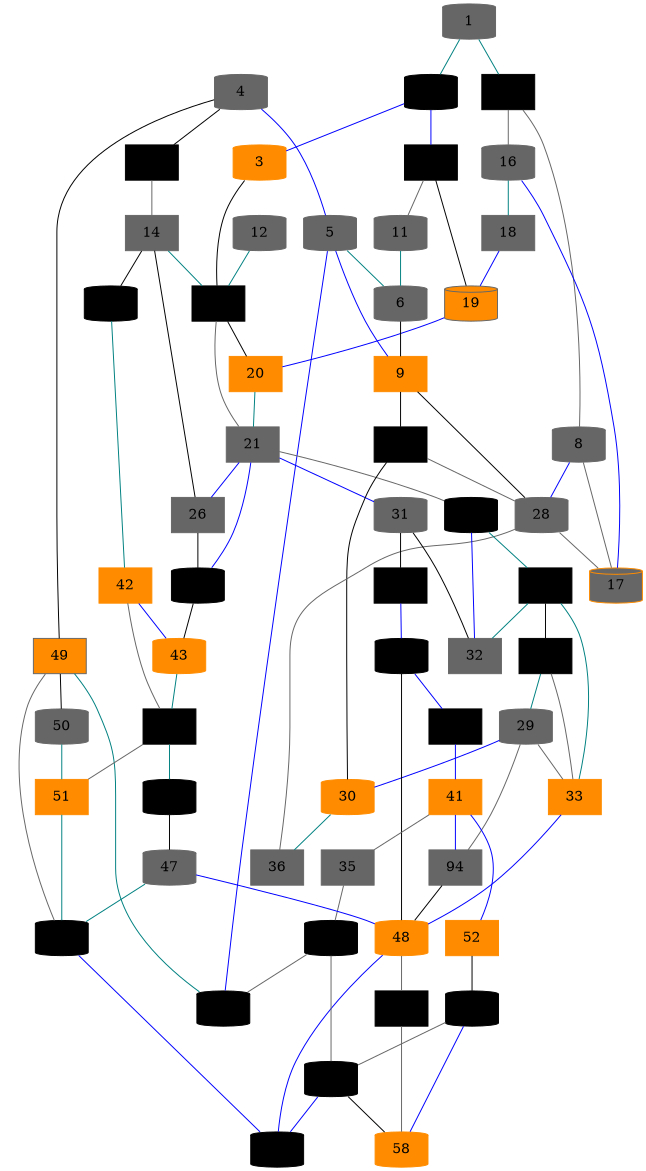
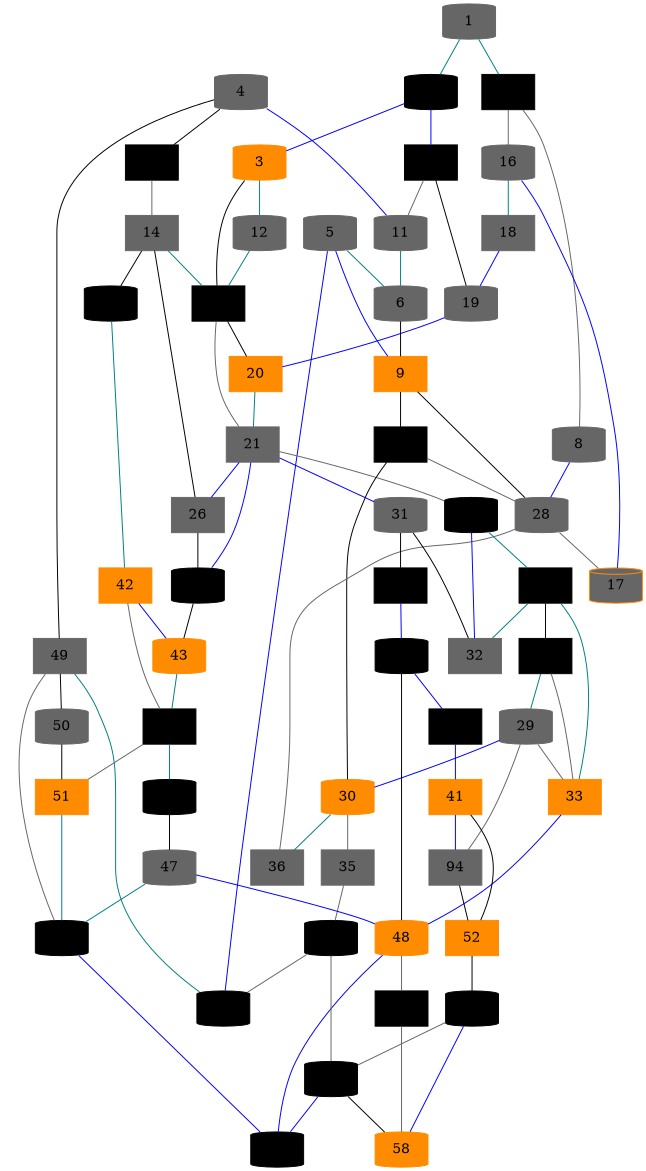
(302, 157) -> (331, 157)
none -> (260, 198)
(471, 304) -> (471, 304)
(597, 515) -> none
(60, 656) -> (60, 656)
(62, 762) -> (62, 762)
(408, 828) -> (348, 832)
(493, 866) -> (493, 866)
(428, 903) -> (462, 897)
